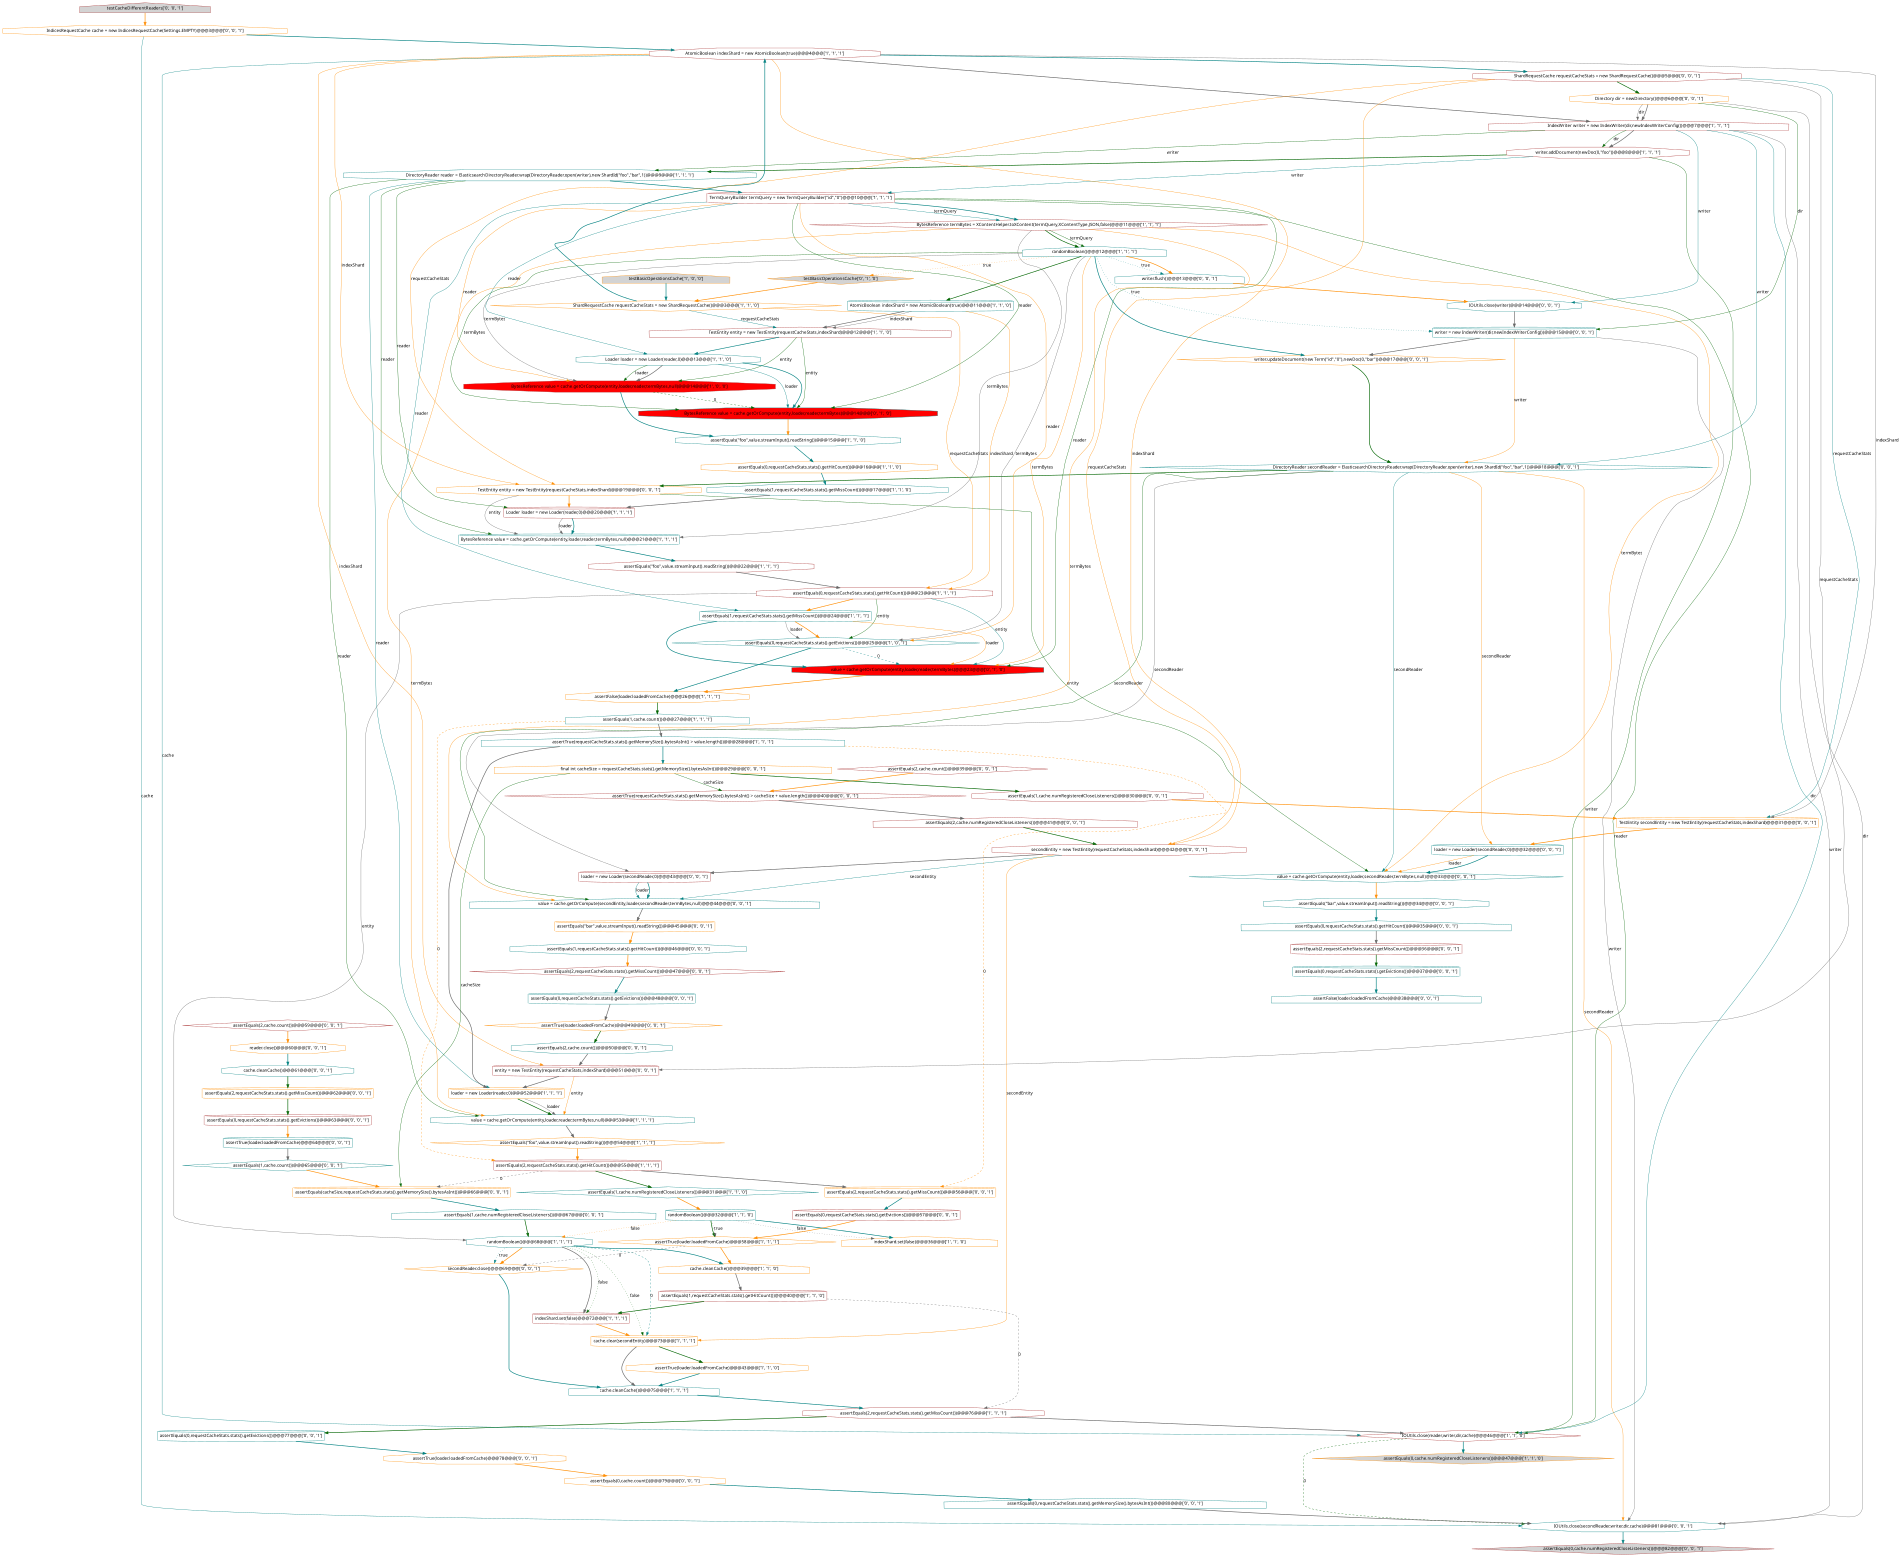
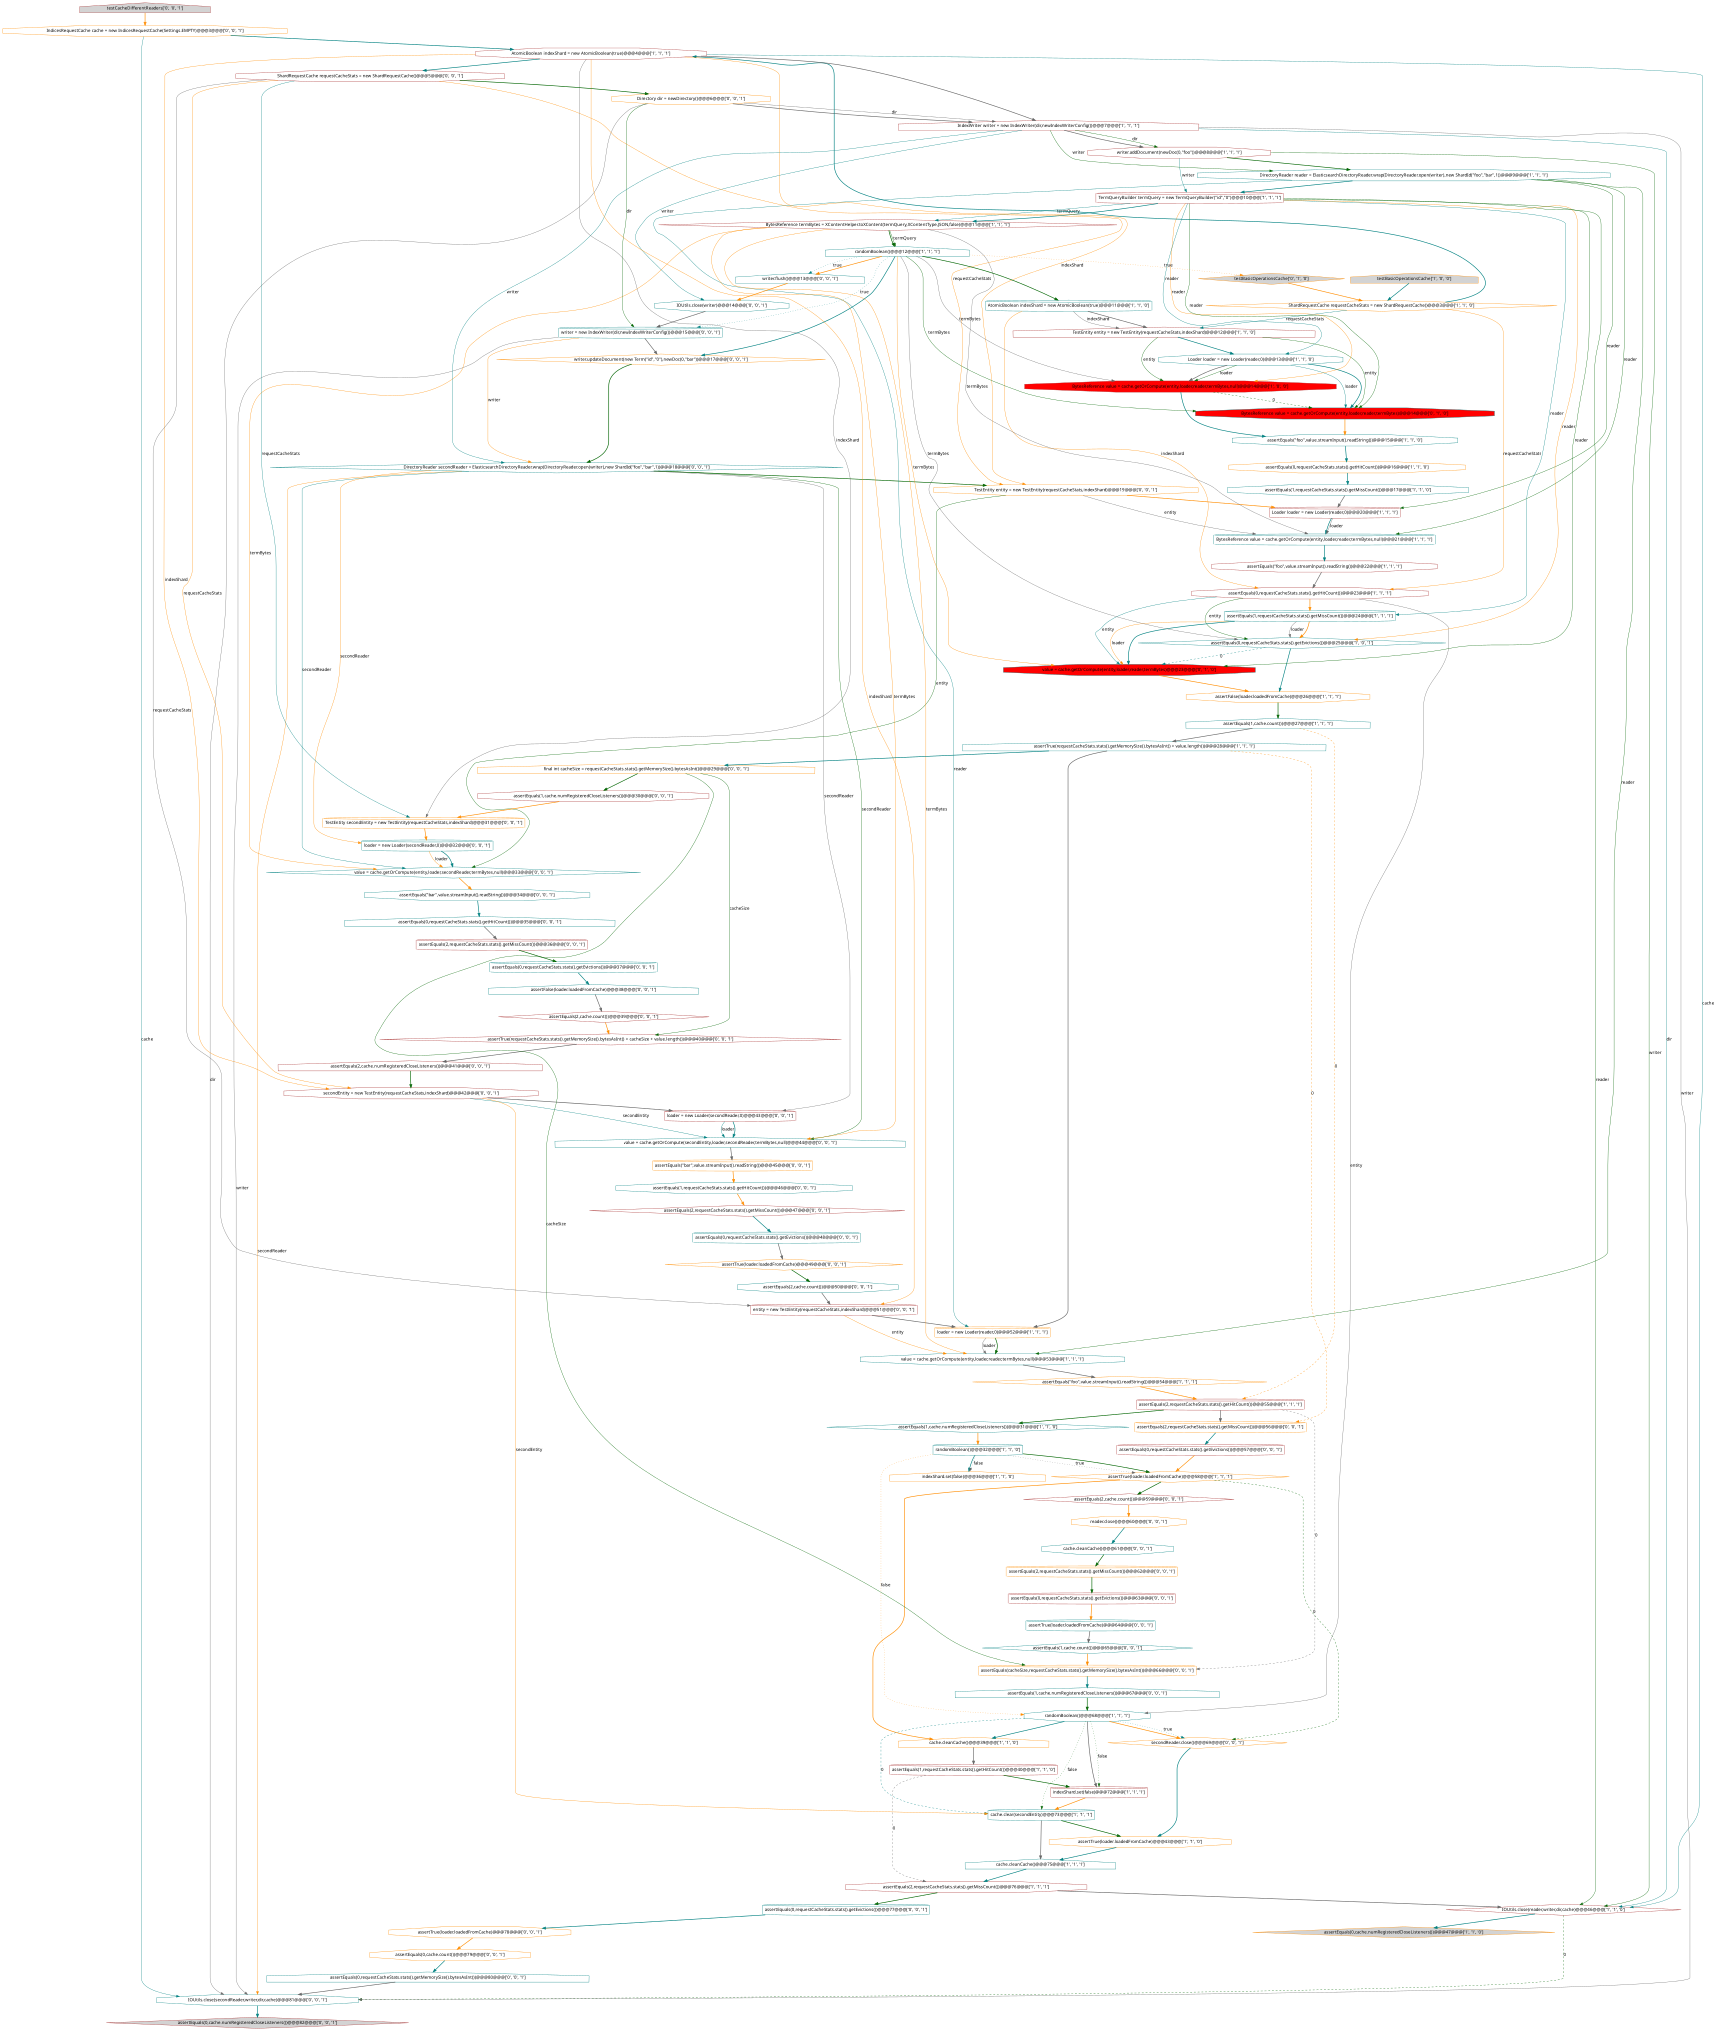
none -> (598, 1001)
(606, 1255) -> (1310, 1608)
(644, 1341) -> (1041, 1815)
(509, 1366) -> (1177, 1793)
none -> (1151, 1487)
